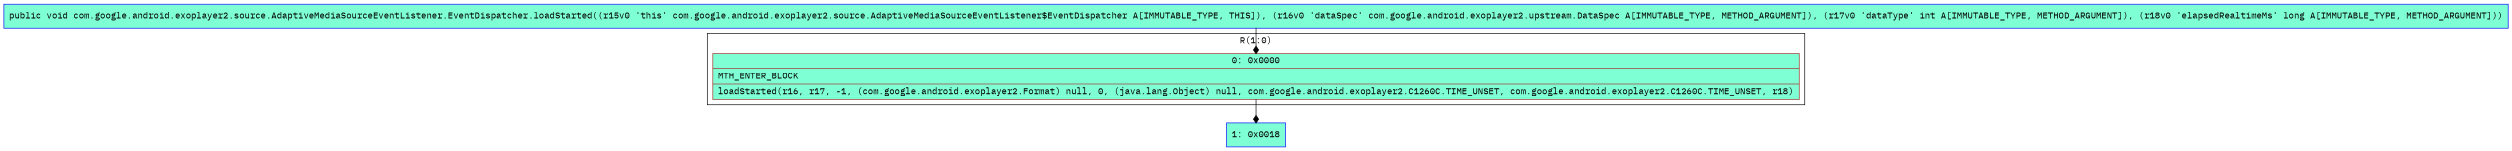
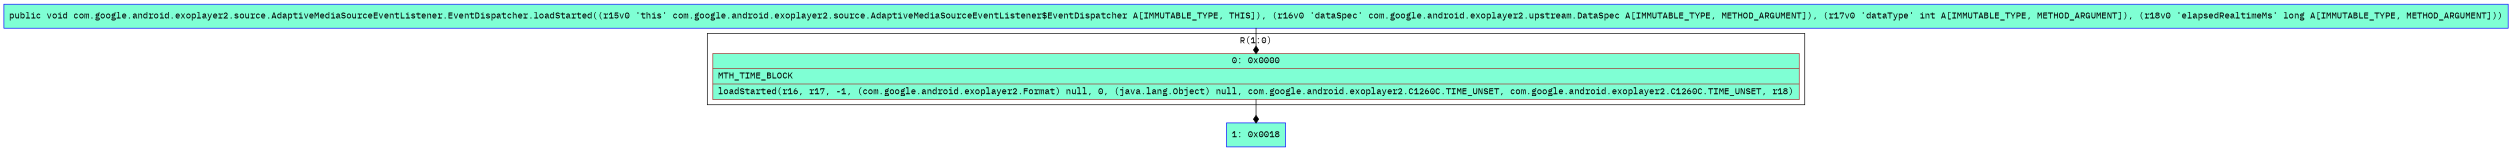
(758, 76) -> (756, 76)
